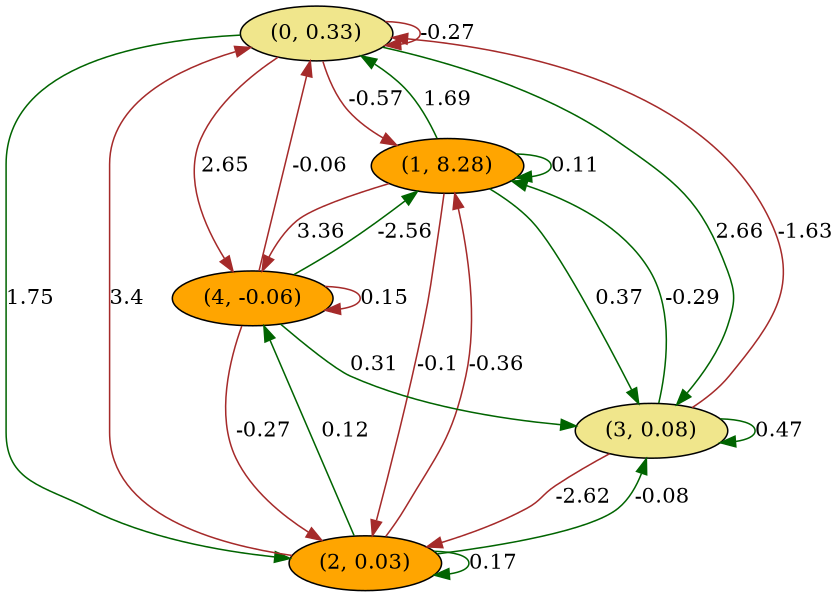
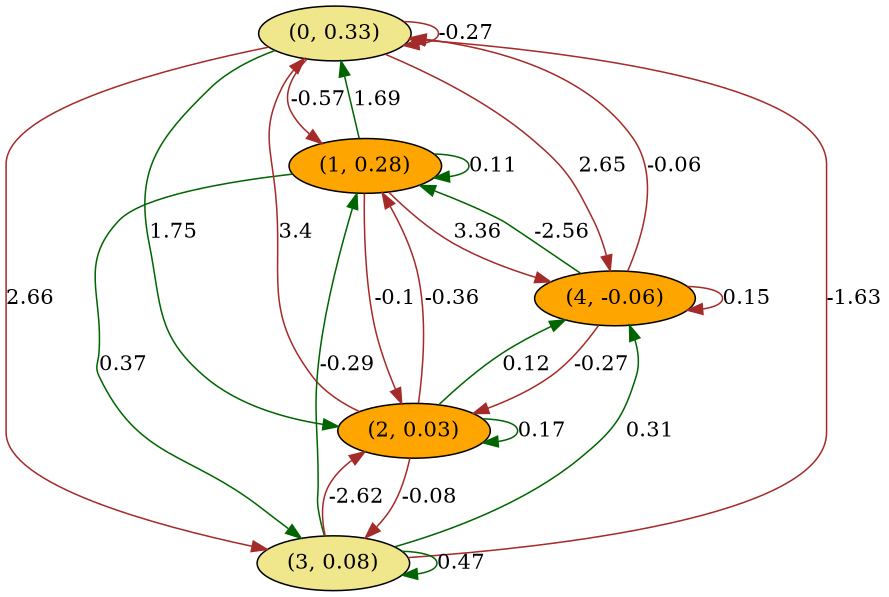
(640, 157) -> (6, 290)
(448, 166) -> (365, 166)
(419, 400) -> (552, 478)
(551, 534) -> (398, 495)
